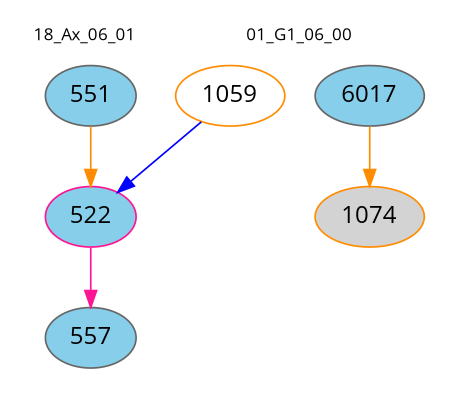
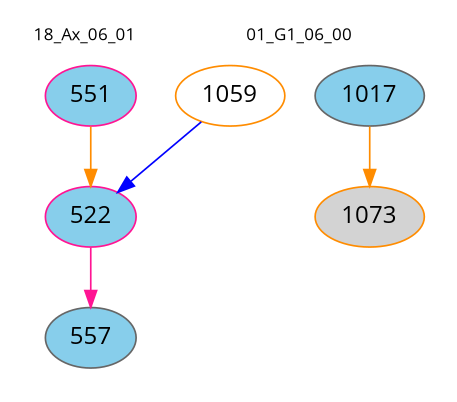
(91, 96) -> (91, 96)
(370, 96) -> (370, 96)
(370, 217) -> (370, 217)
